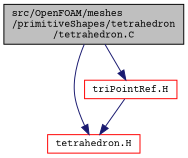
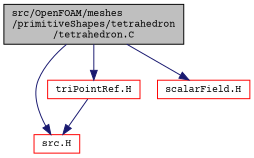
none -> (204, 89)
(94, 144) -> (57, 144)
